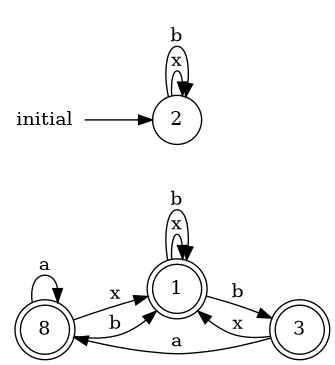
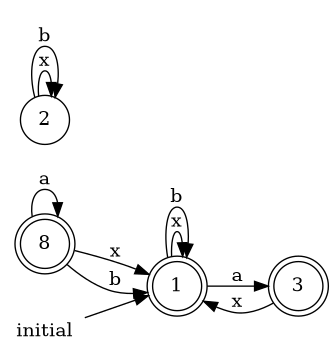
(112, 120) -> (110, 309)
(238, 292) -> (238, 276)
(180, 354) -> none
